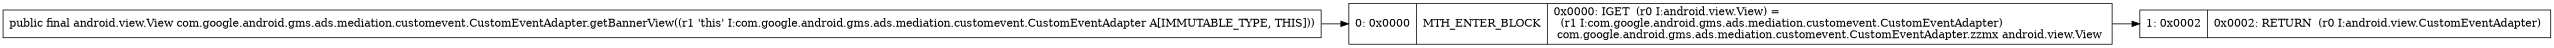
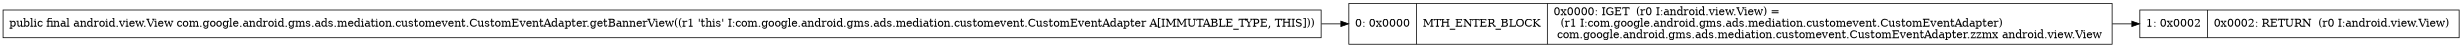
(2379, 23) -> (2333, 23)
